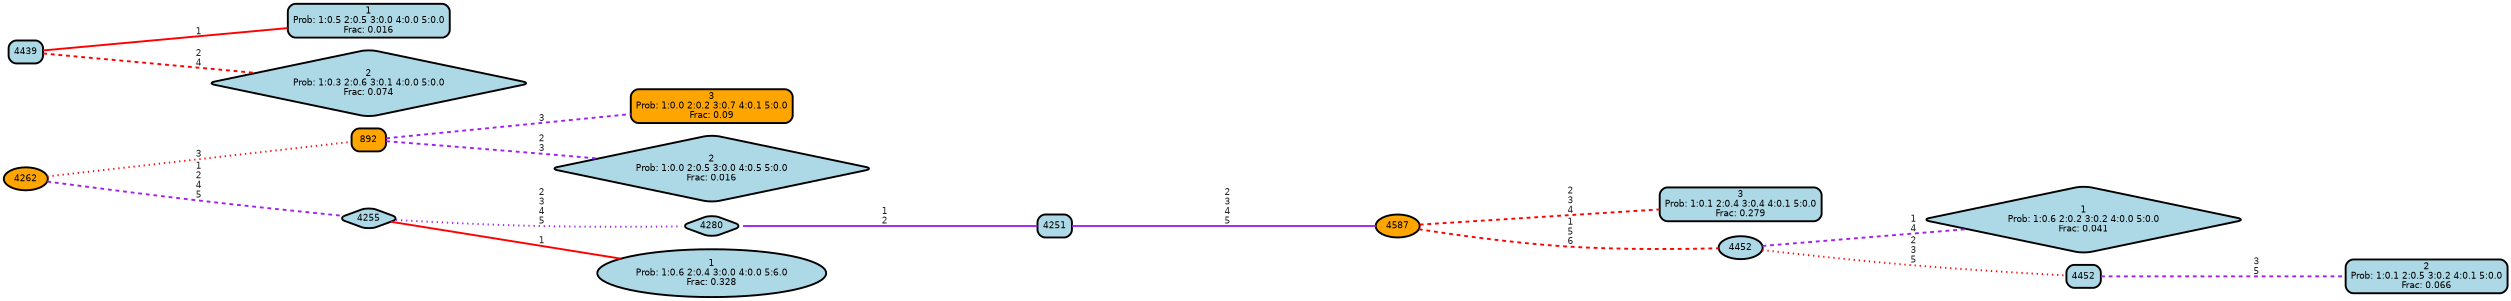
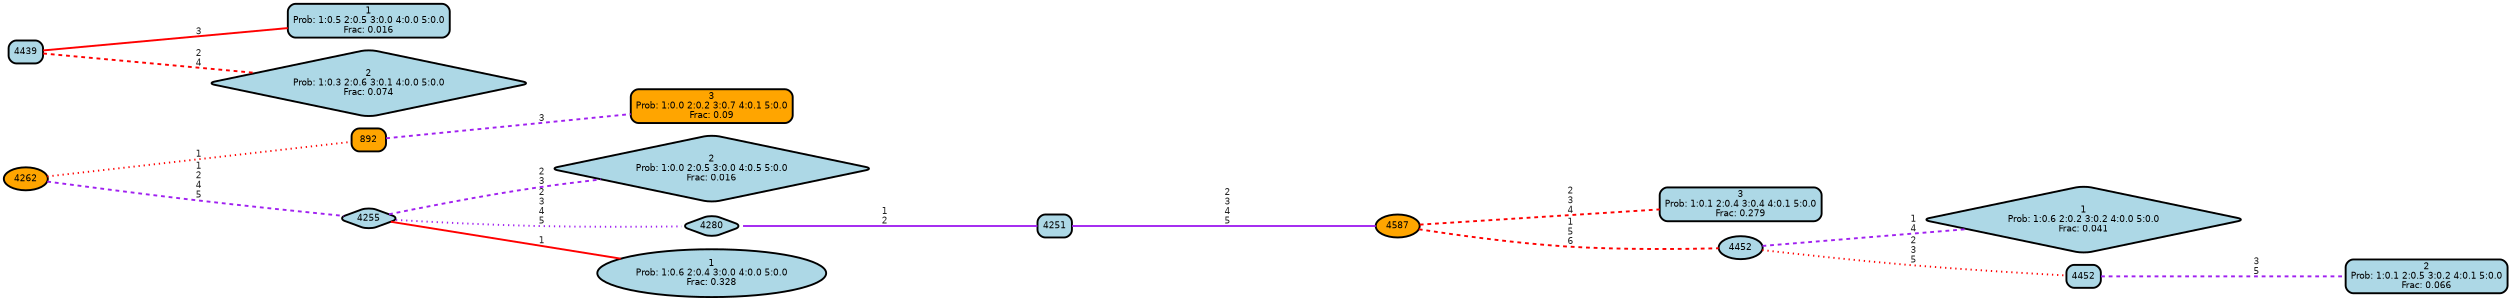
(197, 32) -> (197, 32)
(492, 150) -> (495, 194)
(197, 154) -> (197, 154)
(712, 273) -> (712, 273)
